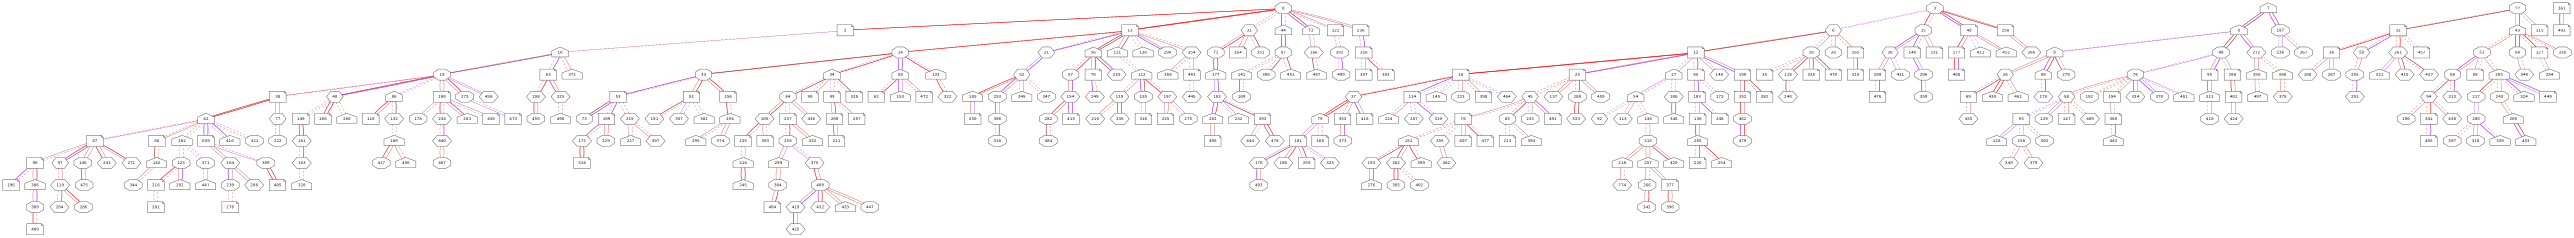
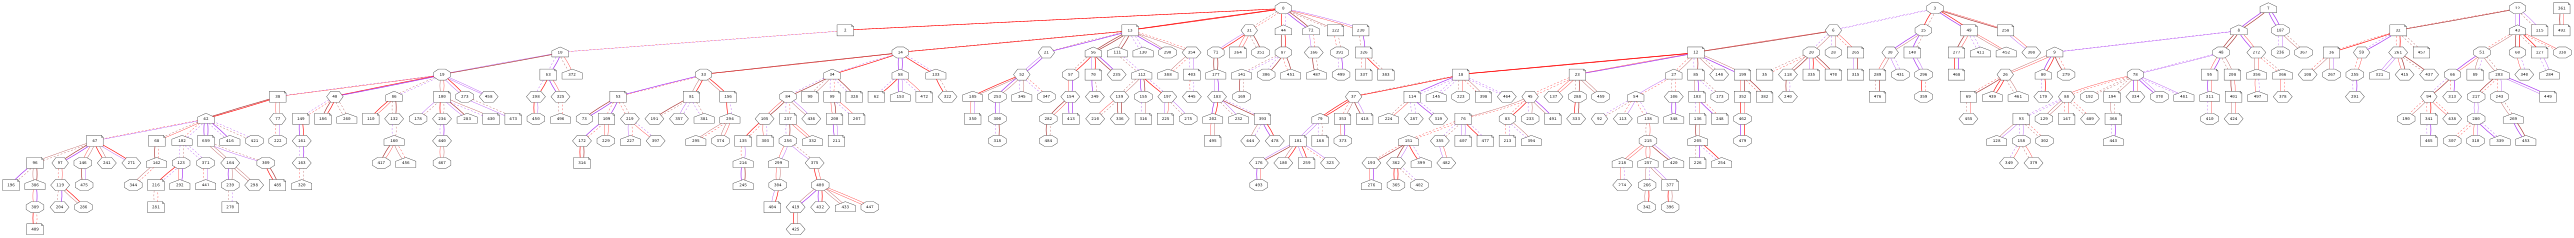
(1934, 52) -> none
(2524, 97) -> none
